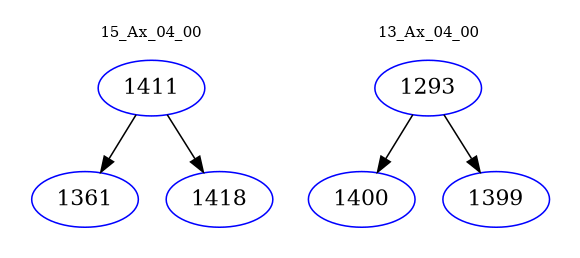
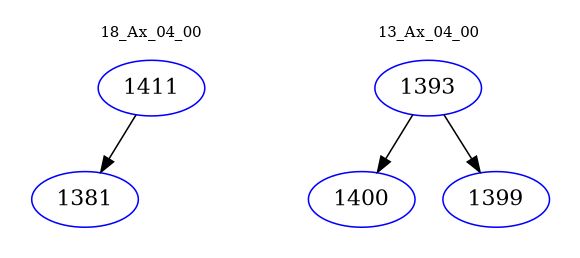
(151, 33) -> (151, 33)
(428, 88) -> (428, 88)
(85, 199) -> (85, 199)
(220, 199) -> none
